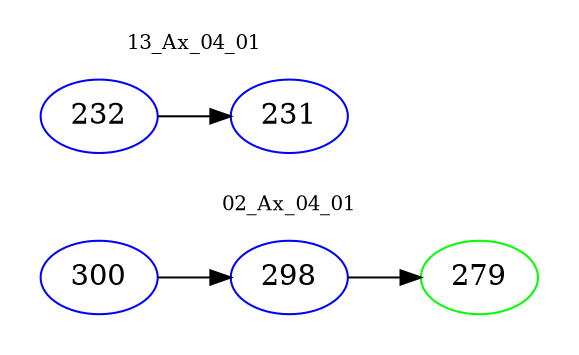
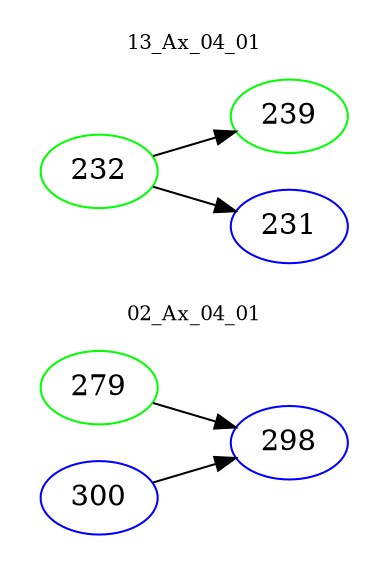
(99, 116) -> (99, 171)
none -> (289, 116)
(374, 277) -> (184, 412)
